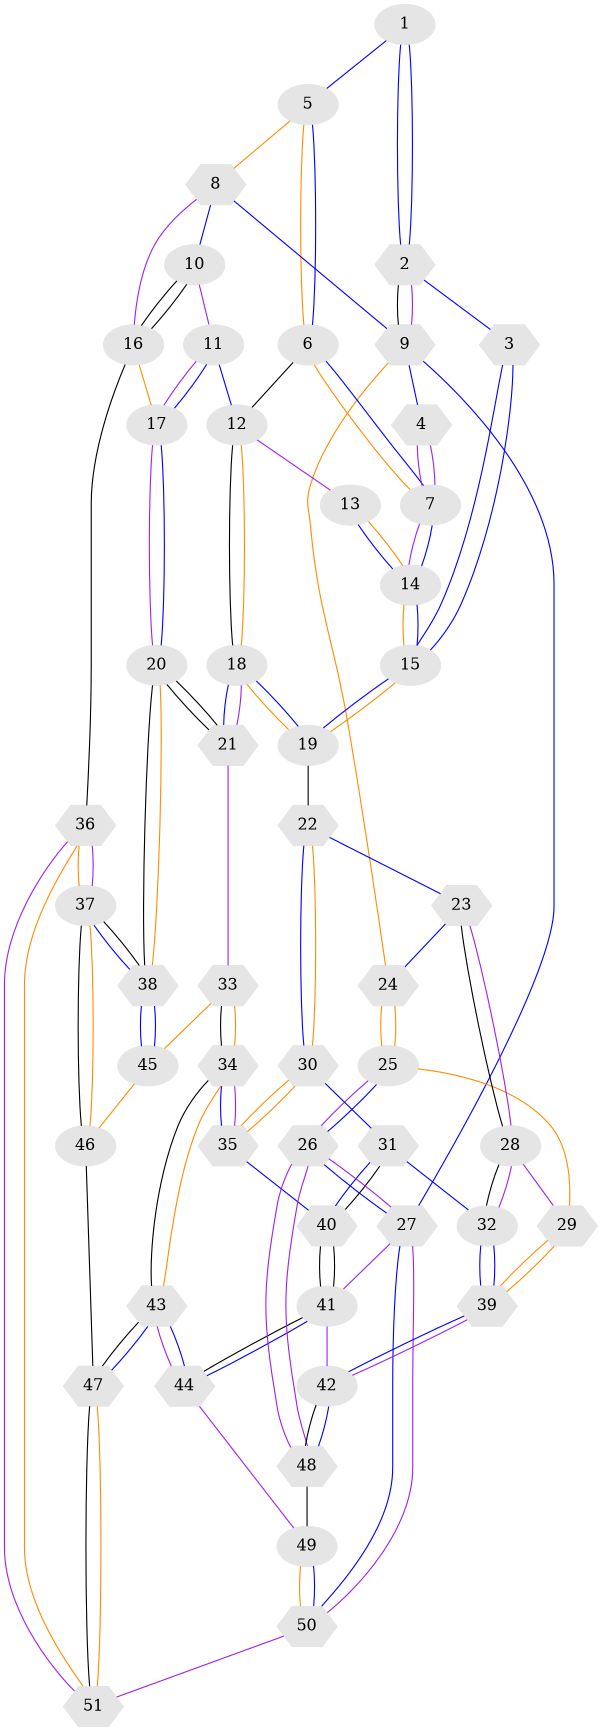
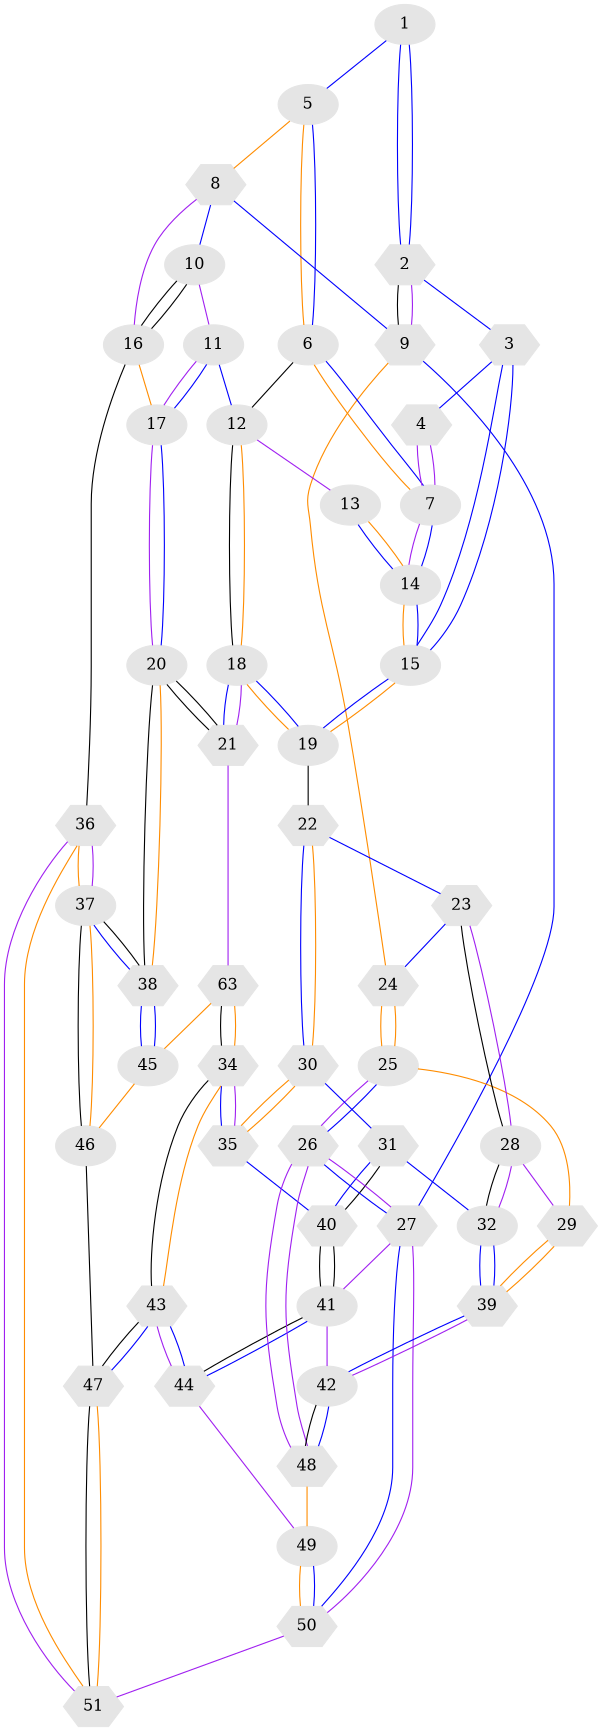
(413, 385) -> (466, 385)
(228, 986) -> (228, 986)
(307, 1506) -> (307, 1506)
